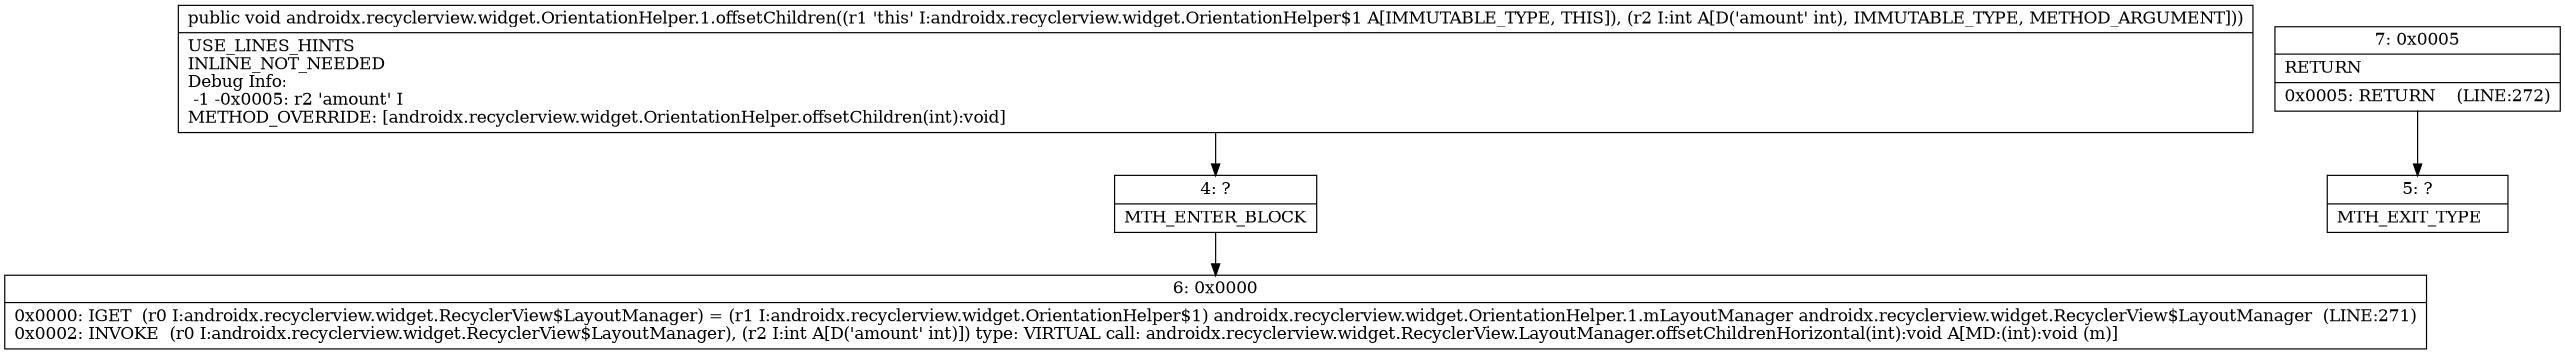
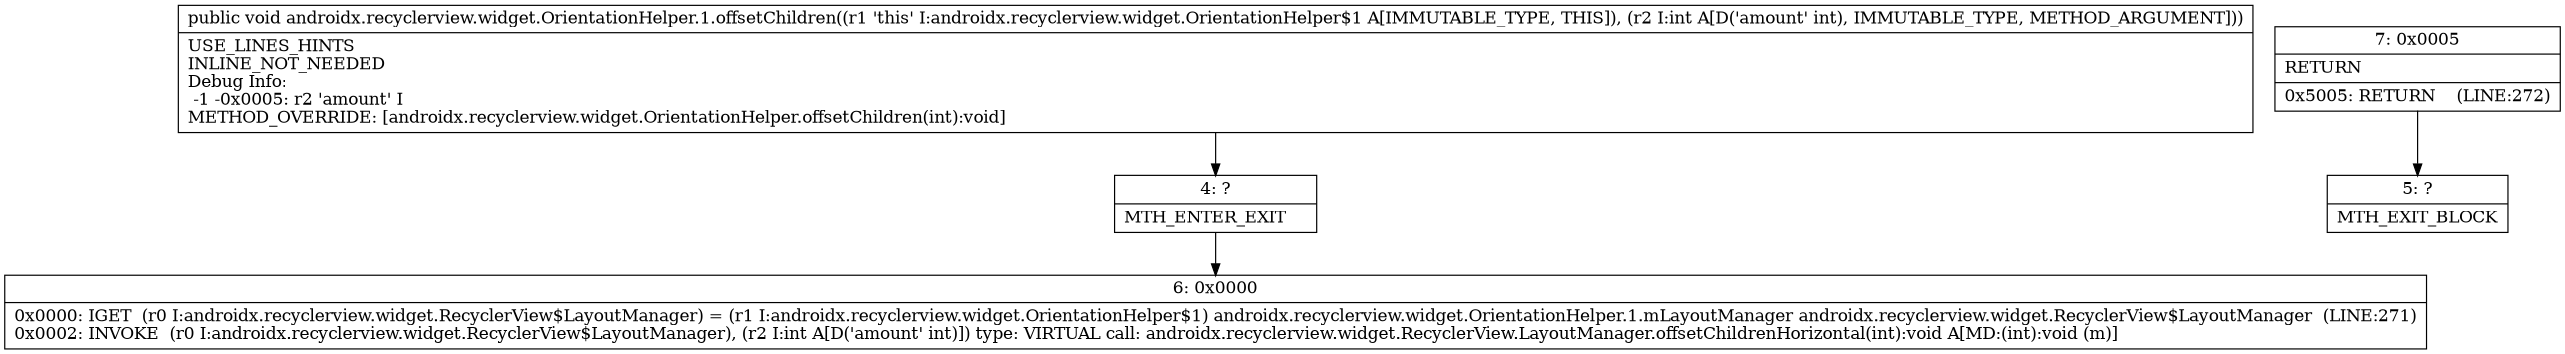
(2418, 96) -> (2418, 96)
(1216, 218) -> (1205, 218)
(2409, 218) -> (2418, 218)
